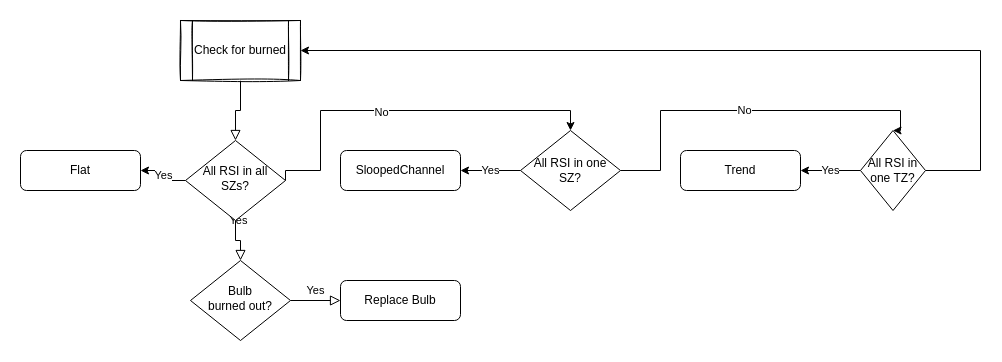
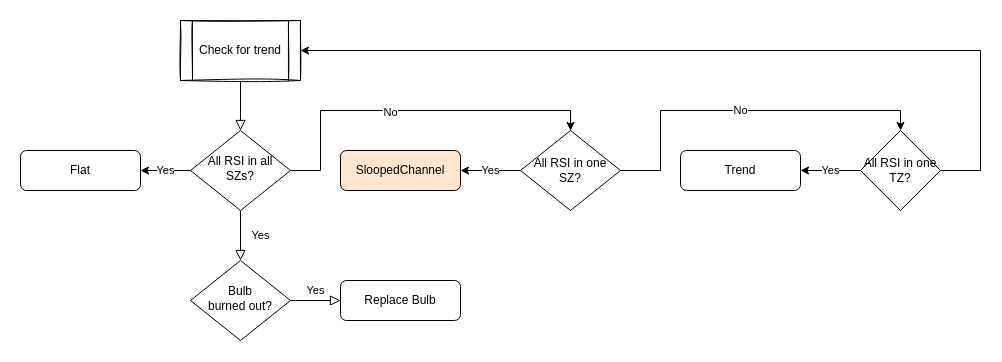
(241, 51) -> (241, 51)
(401, 171) -> (401, 171)
(893, 171) -> (901, 171)
(236, 181) -> (241, 171)
